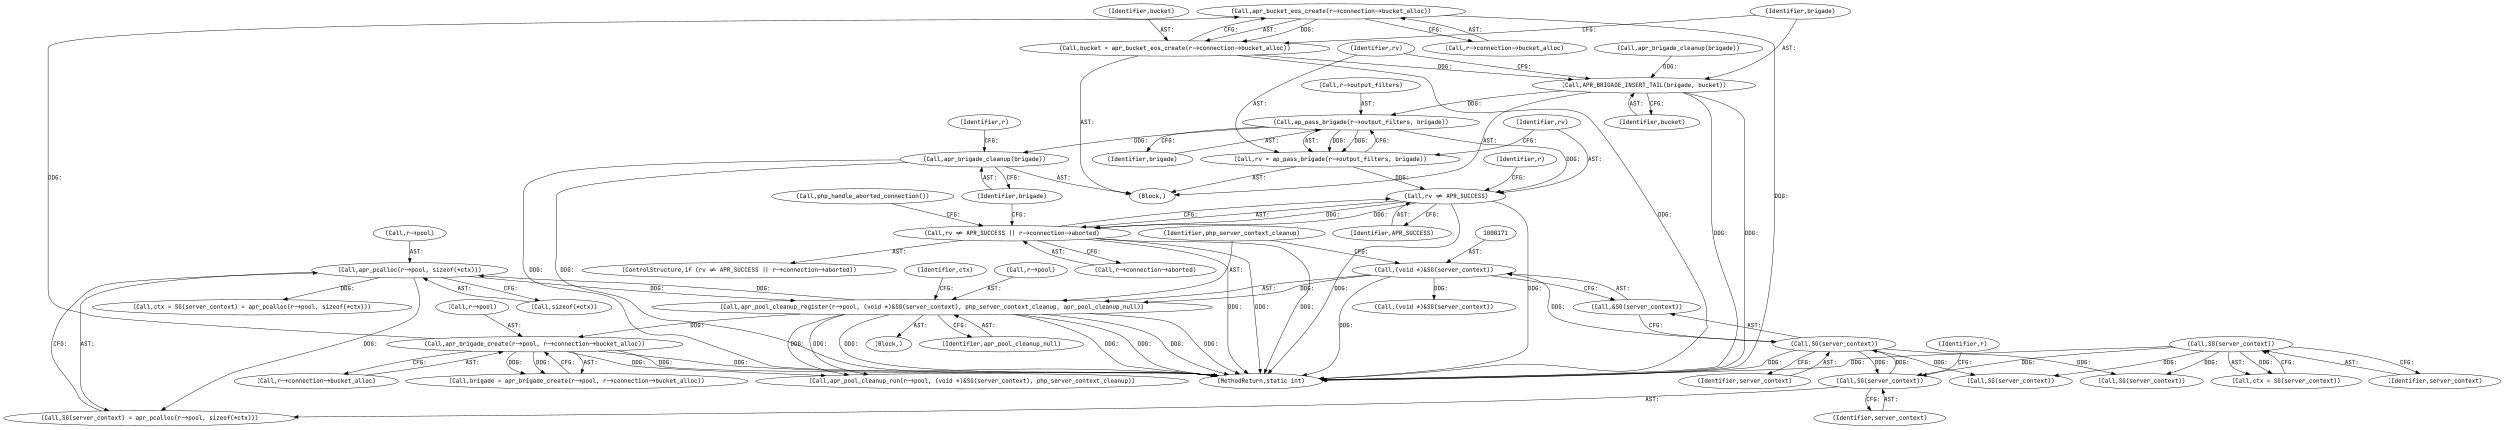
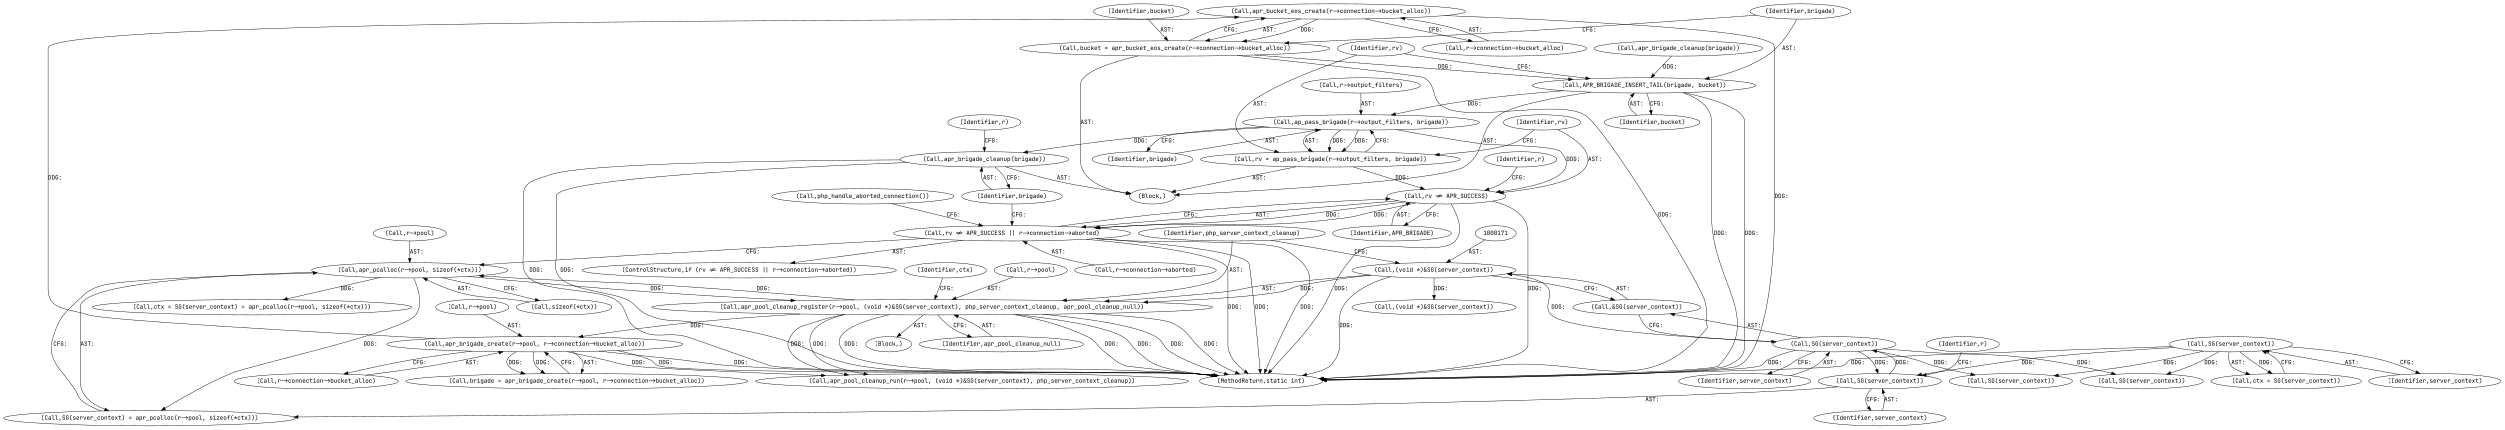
(1392, 233) -> (1392, 233)
(1077, 251) -> (704, 251)
